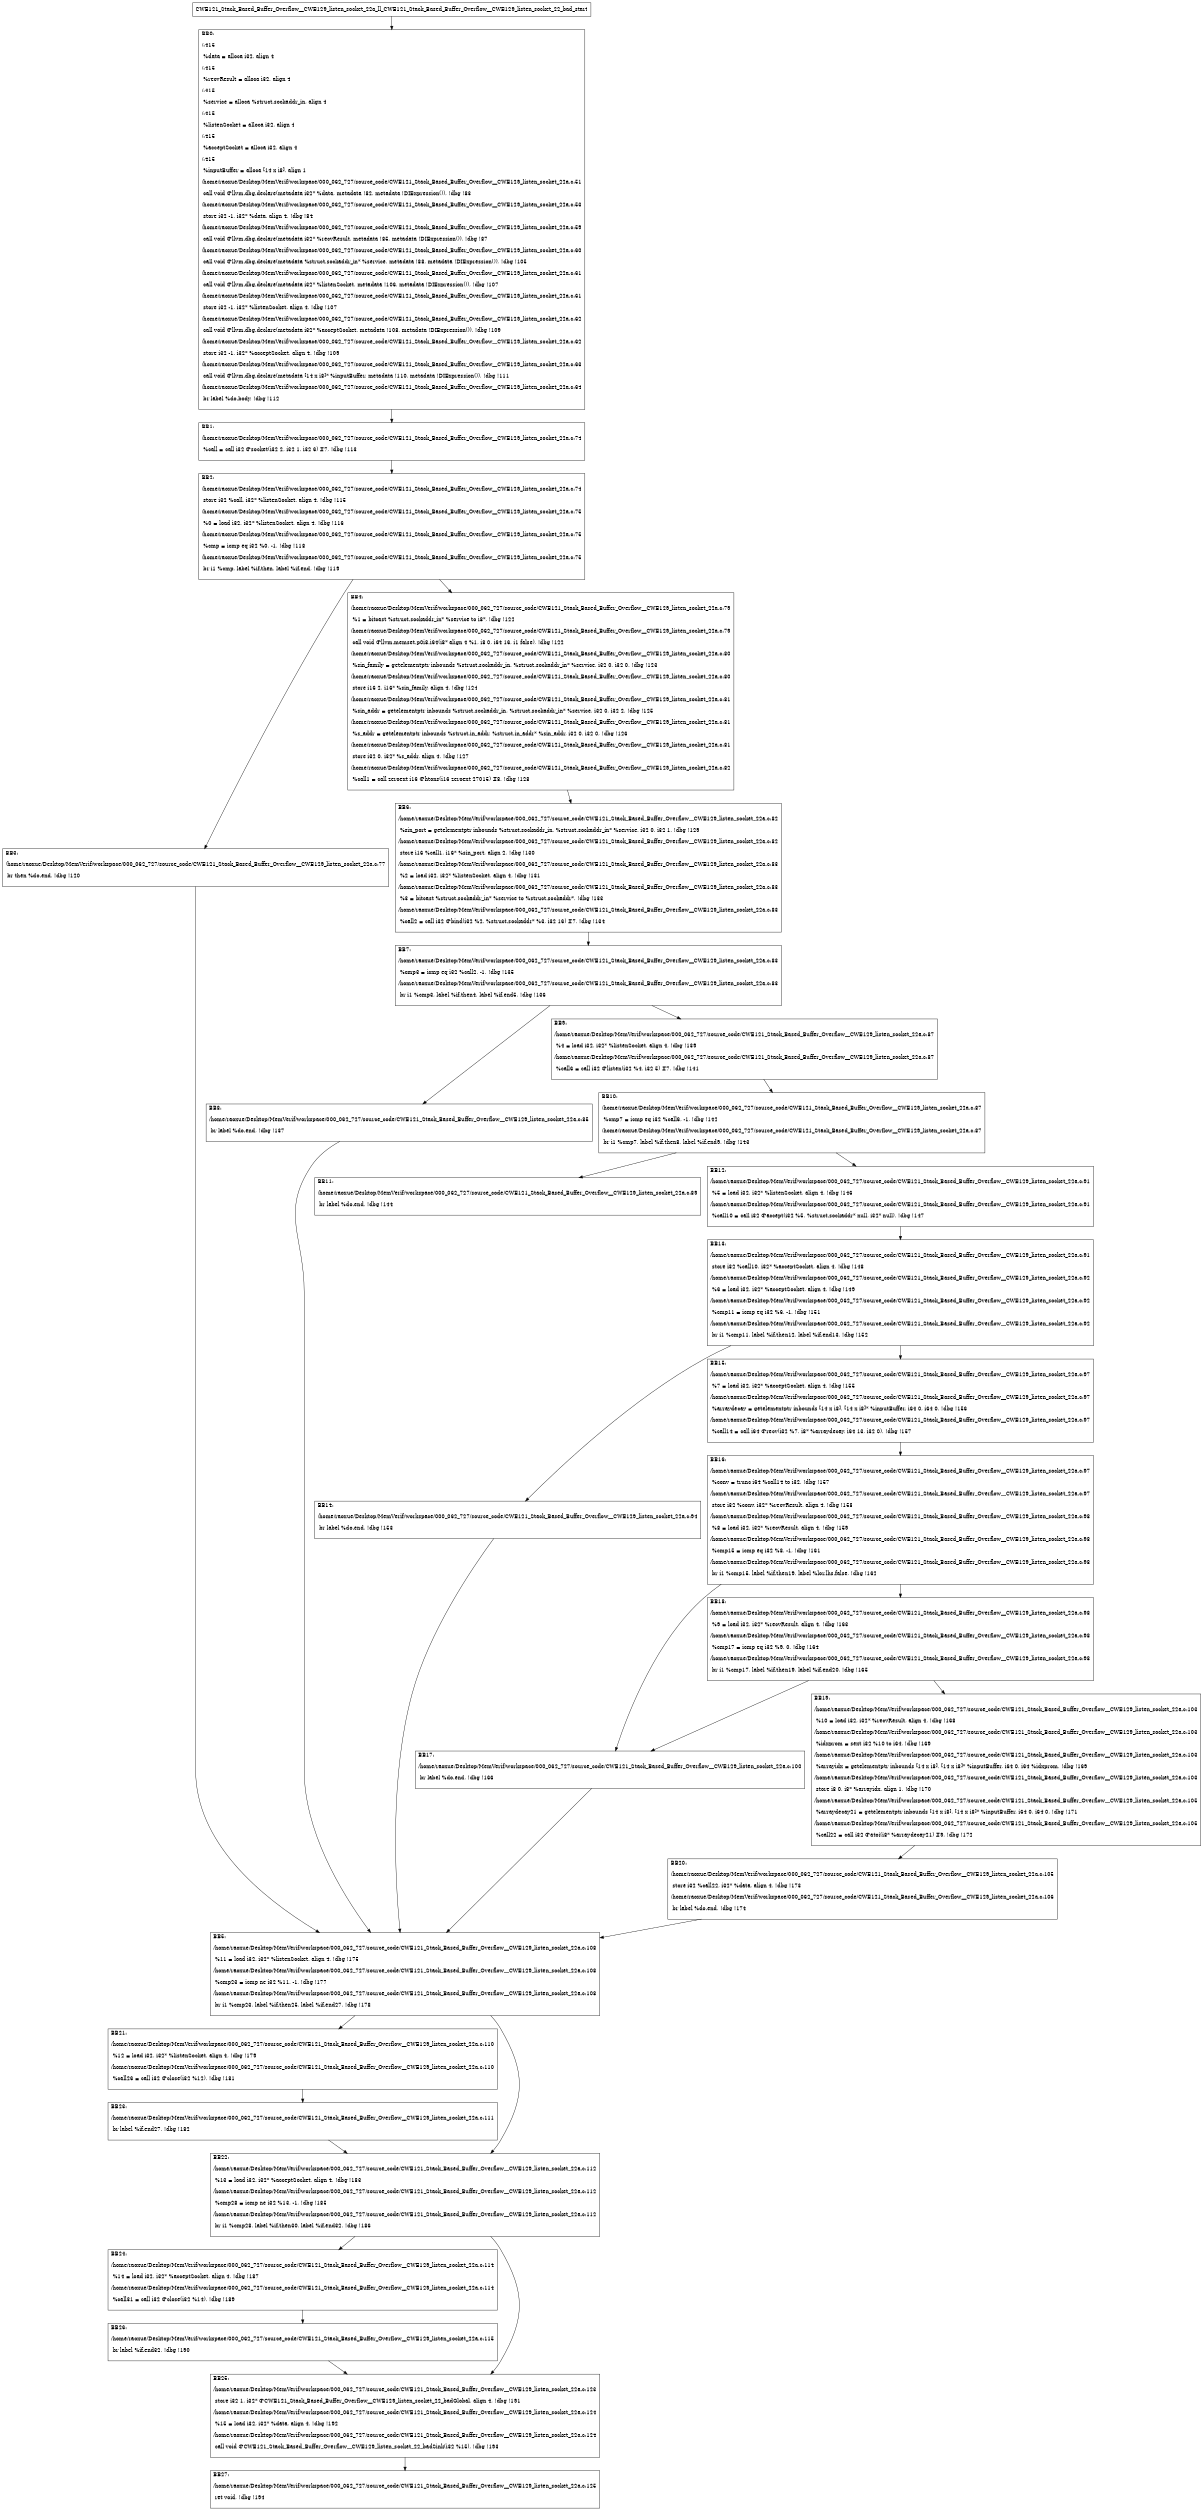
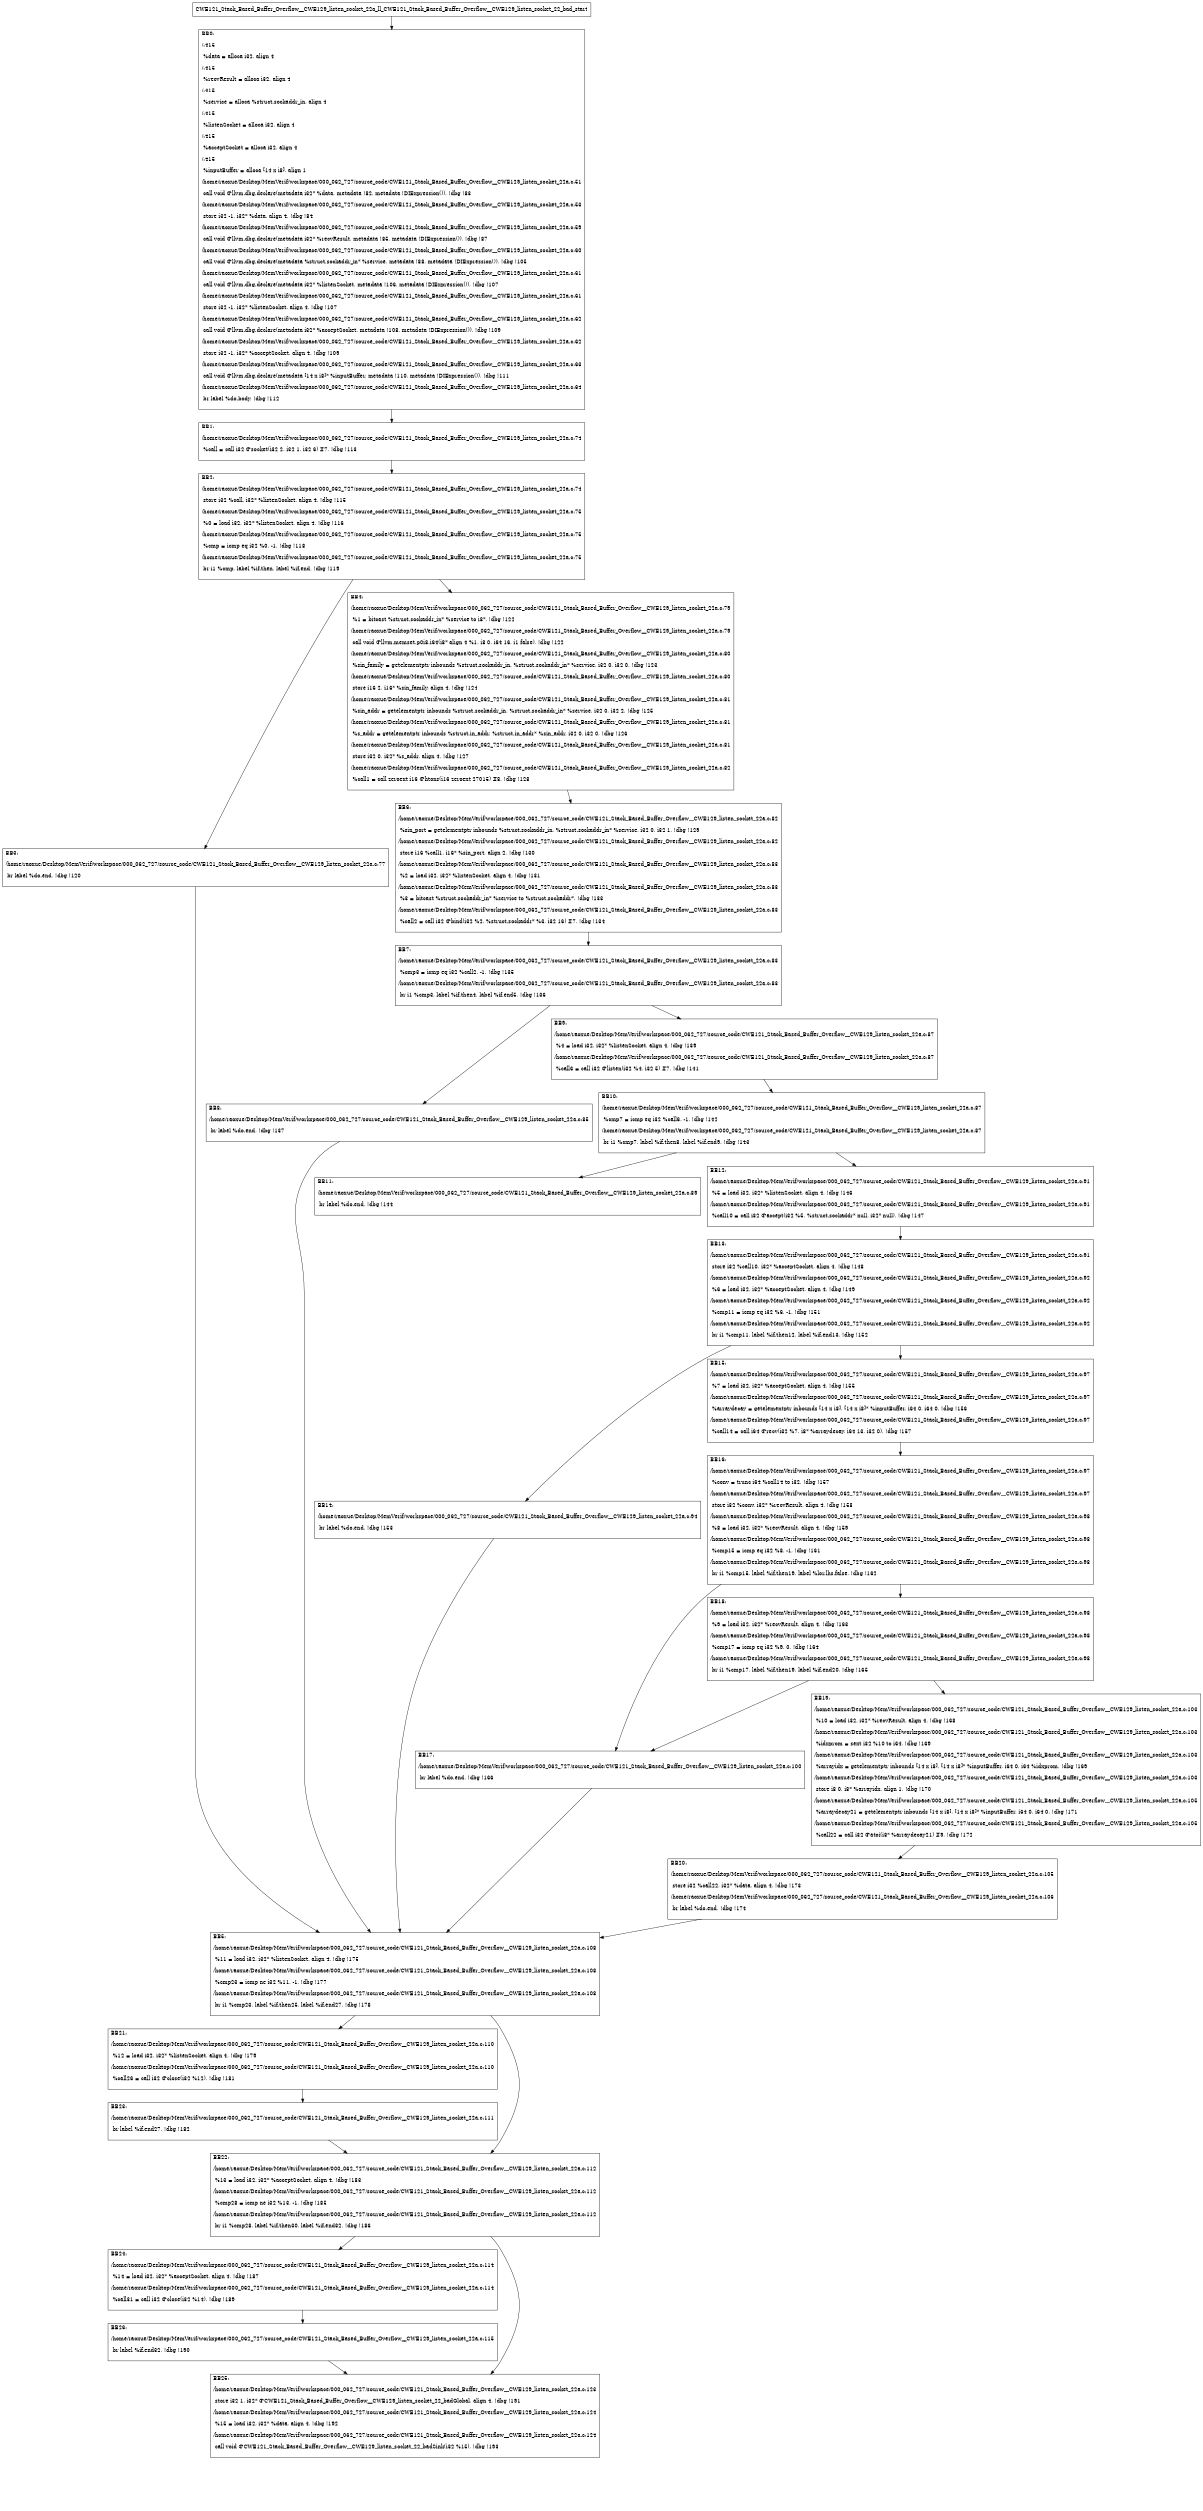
(43, 876) -> (43, 876)
(405, 2489) -> none
